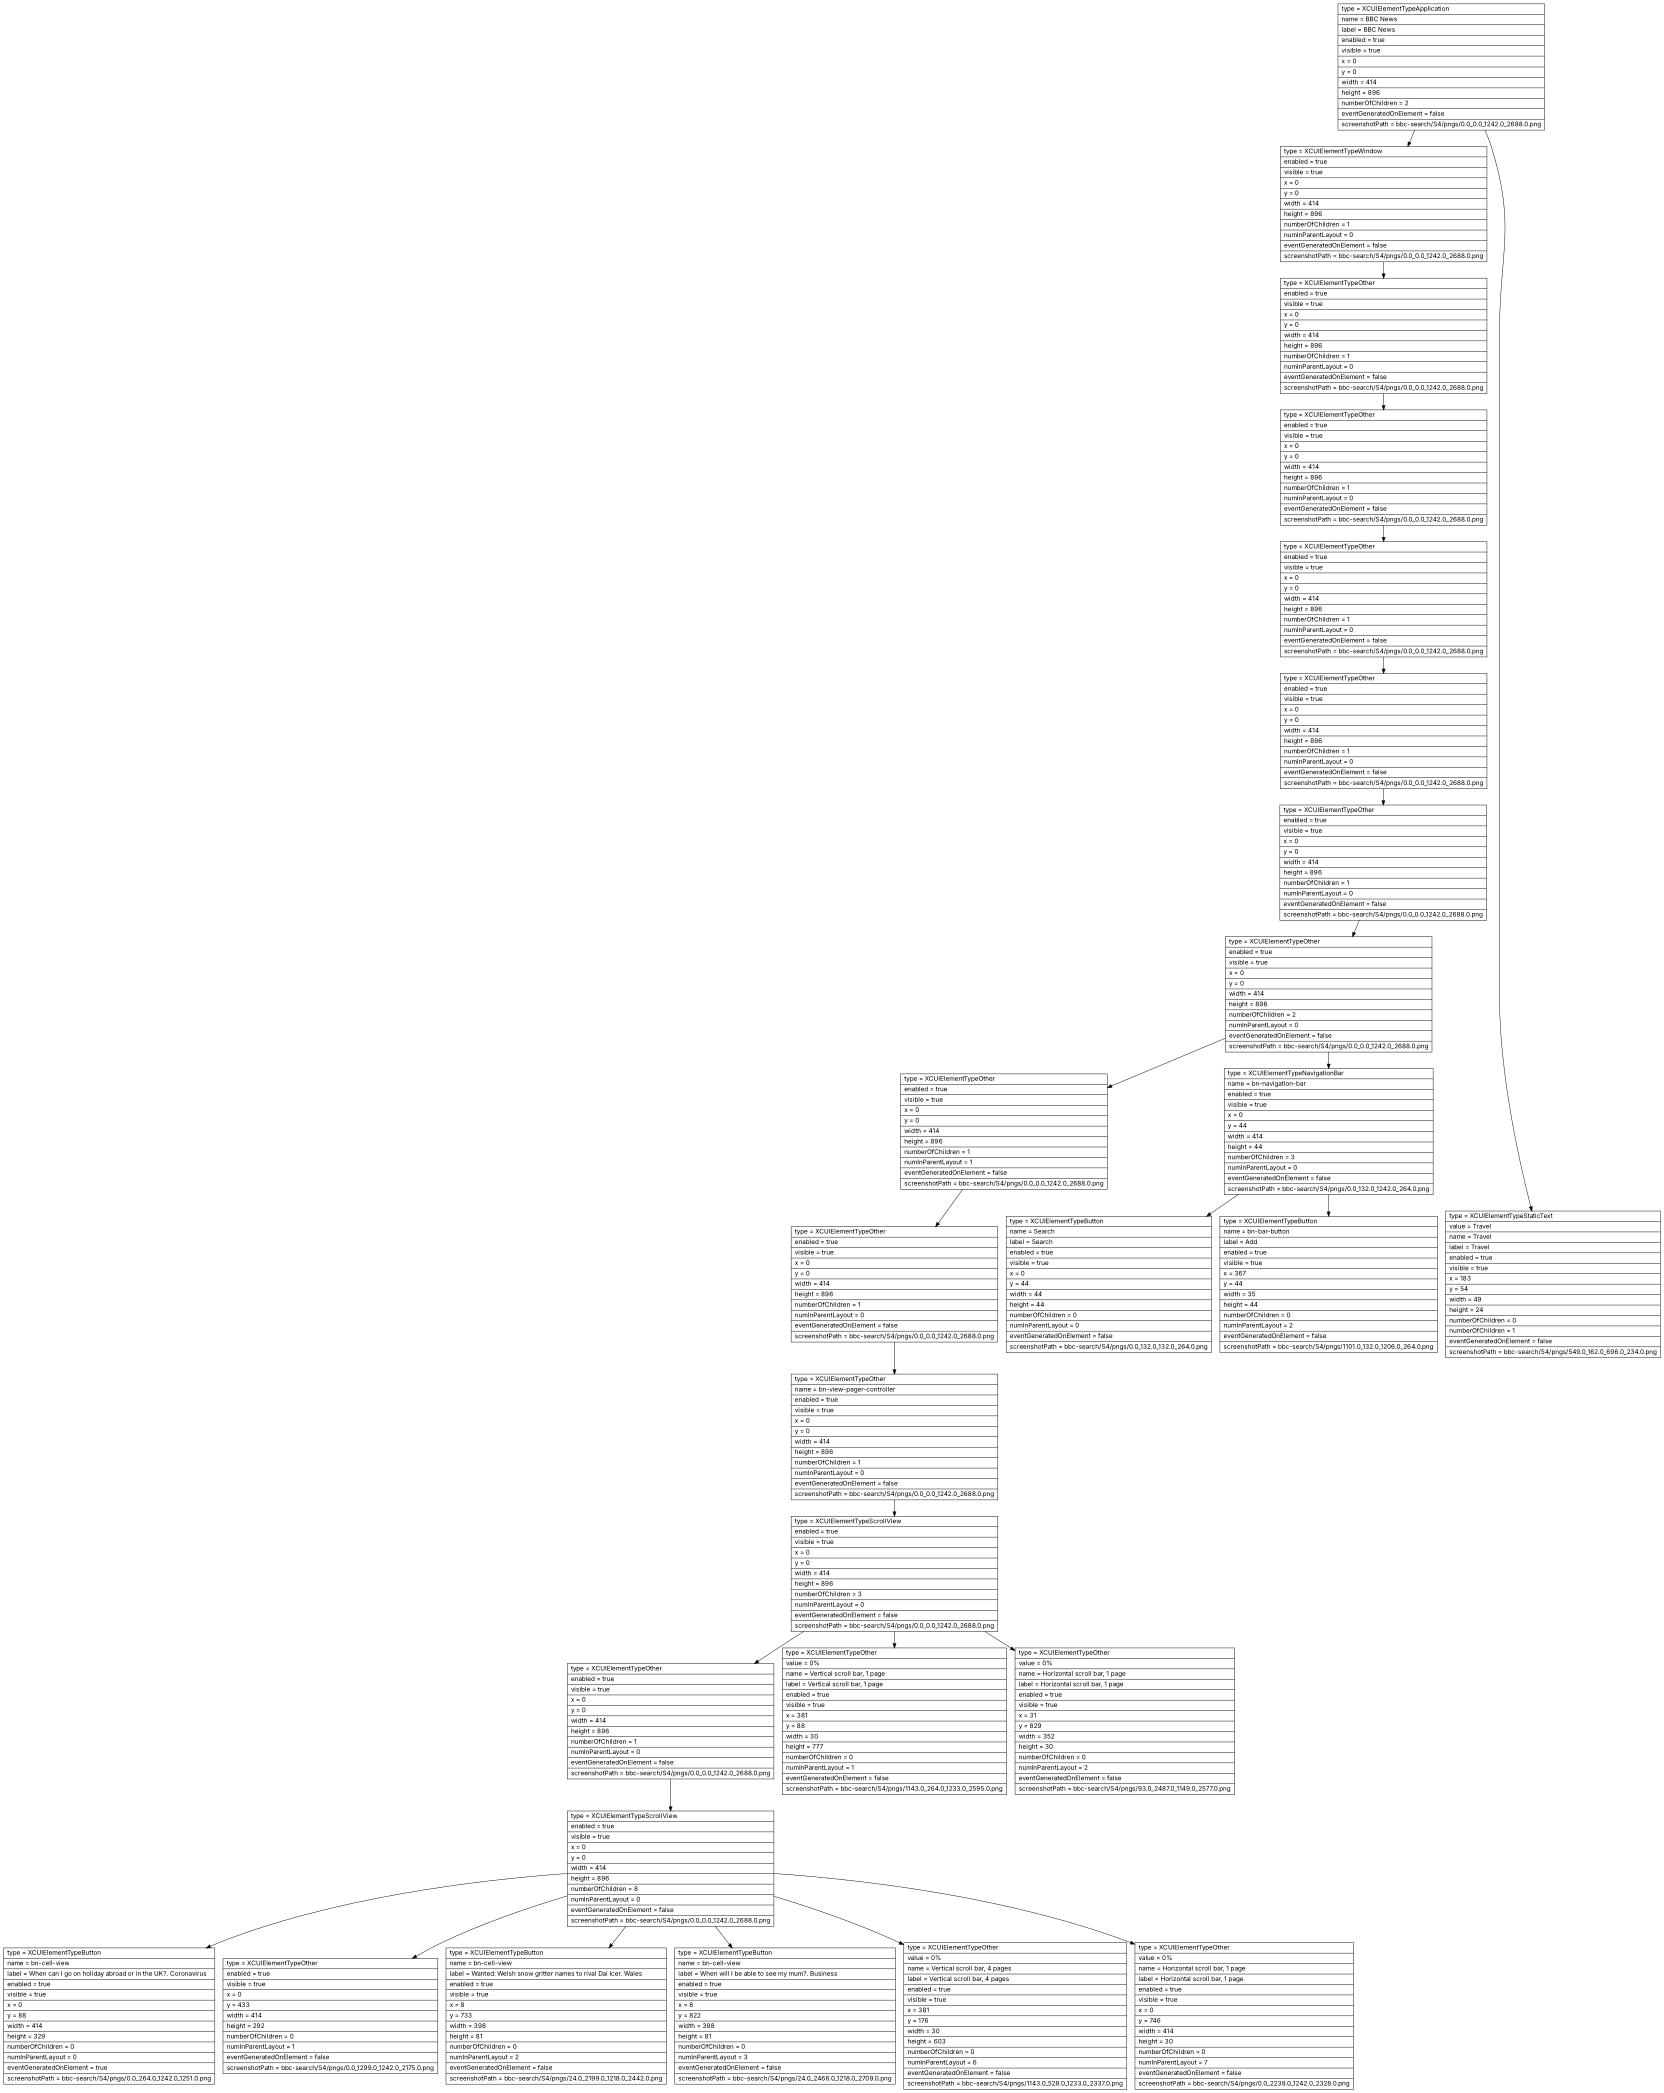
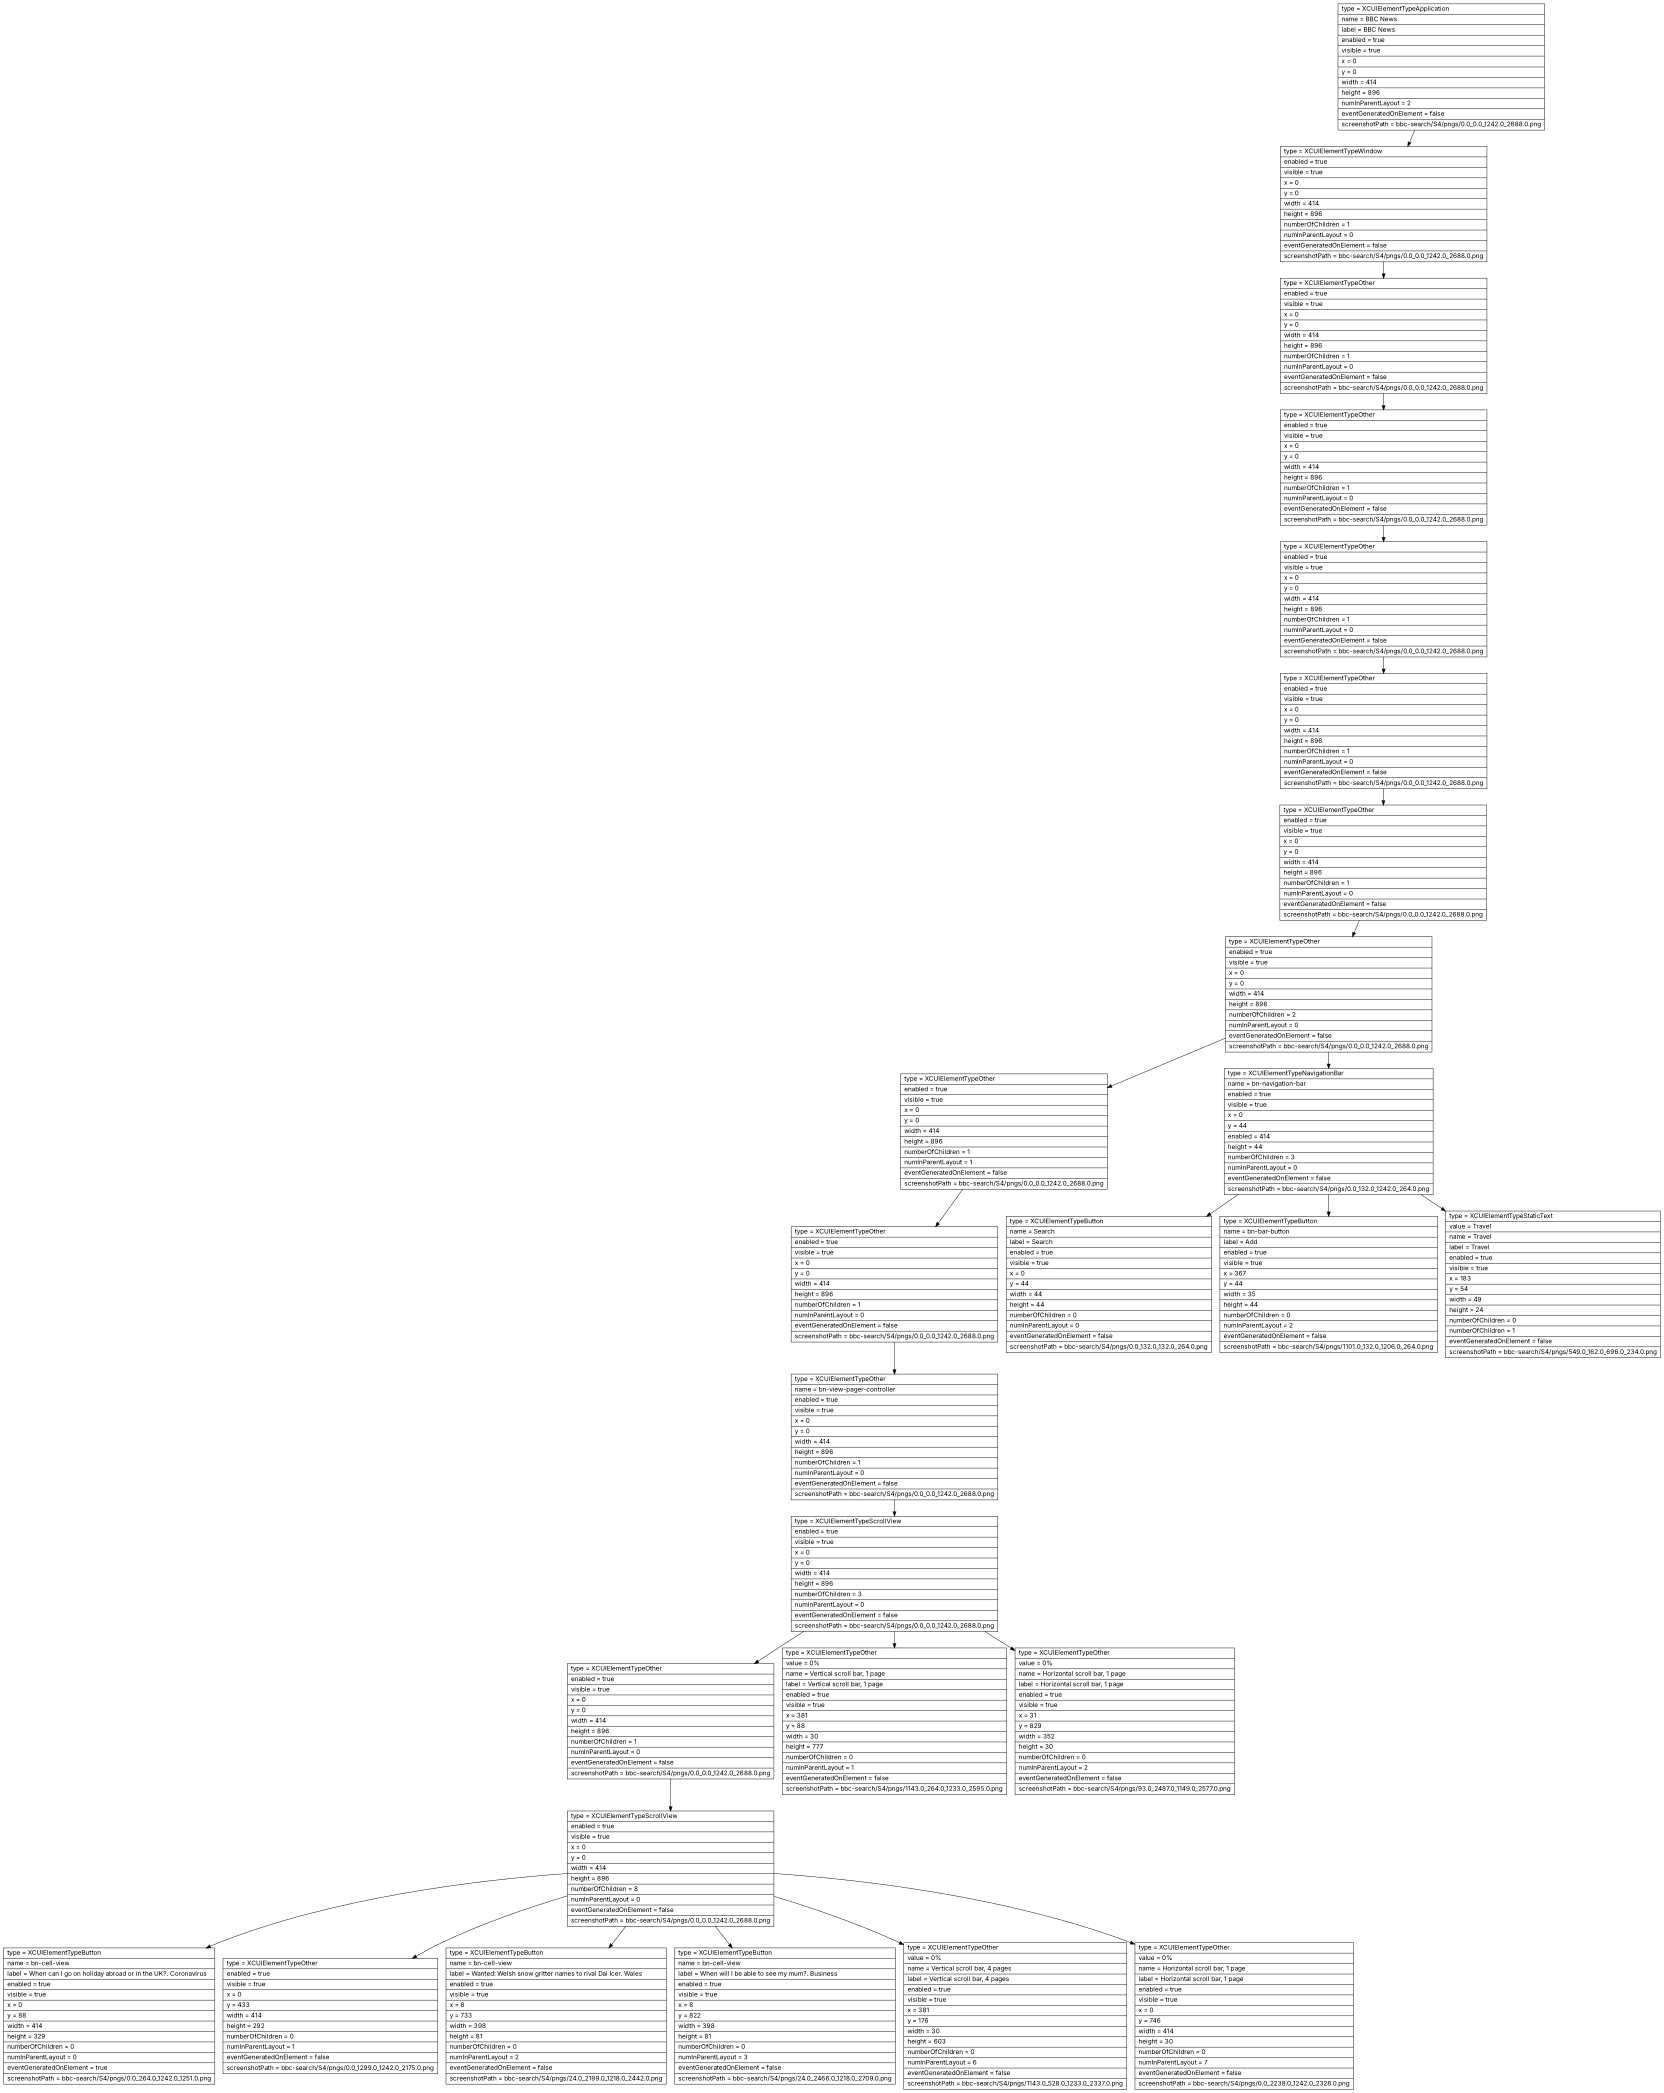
(1375, 103) -> (1376, 103)
(1499, 668) -> (1431, 1202)
(1246, 1137) -> (1249, 1137)
